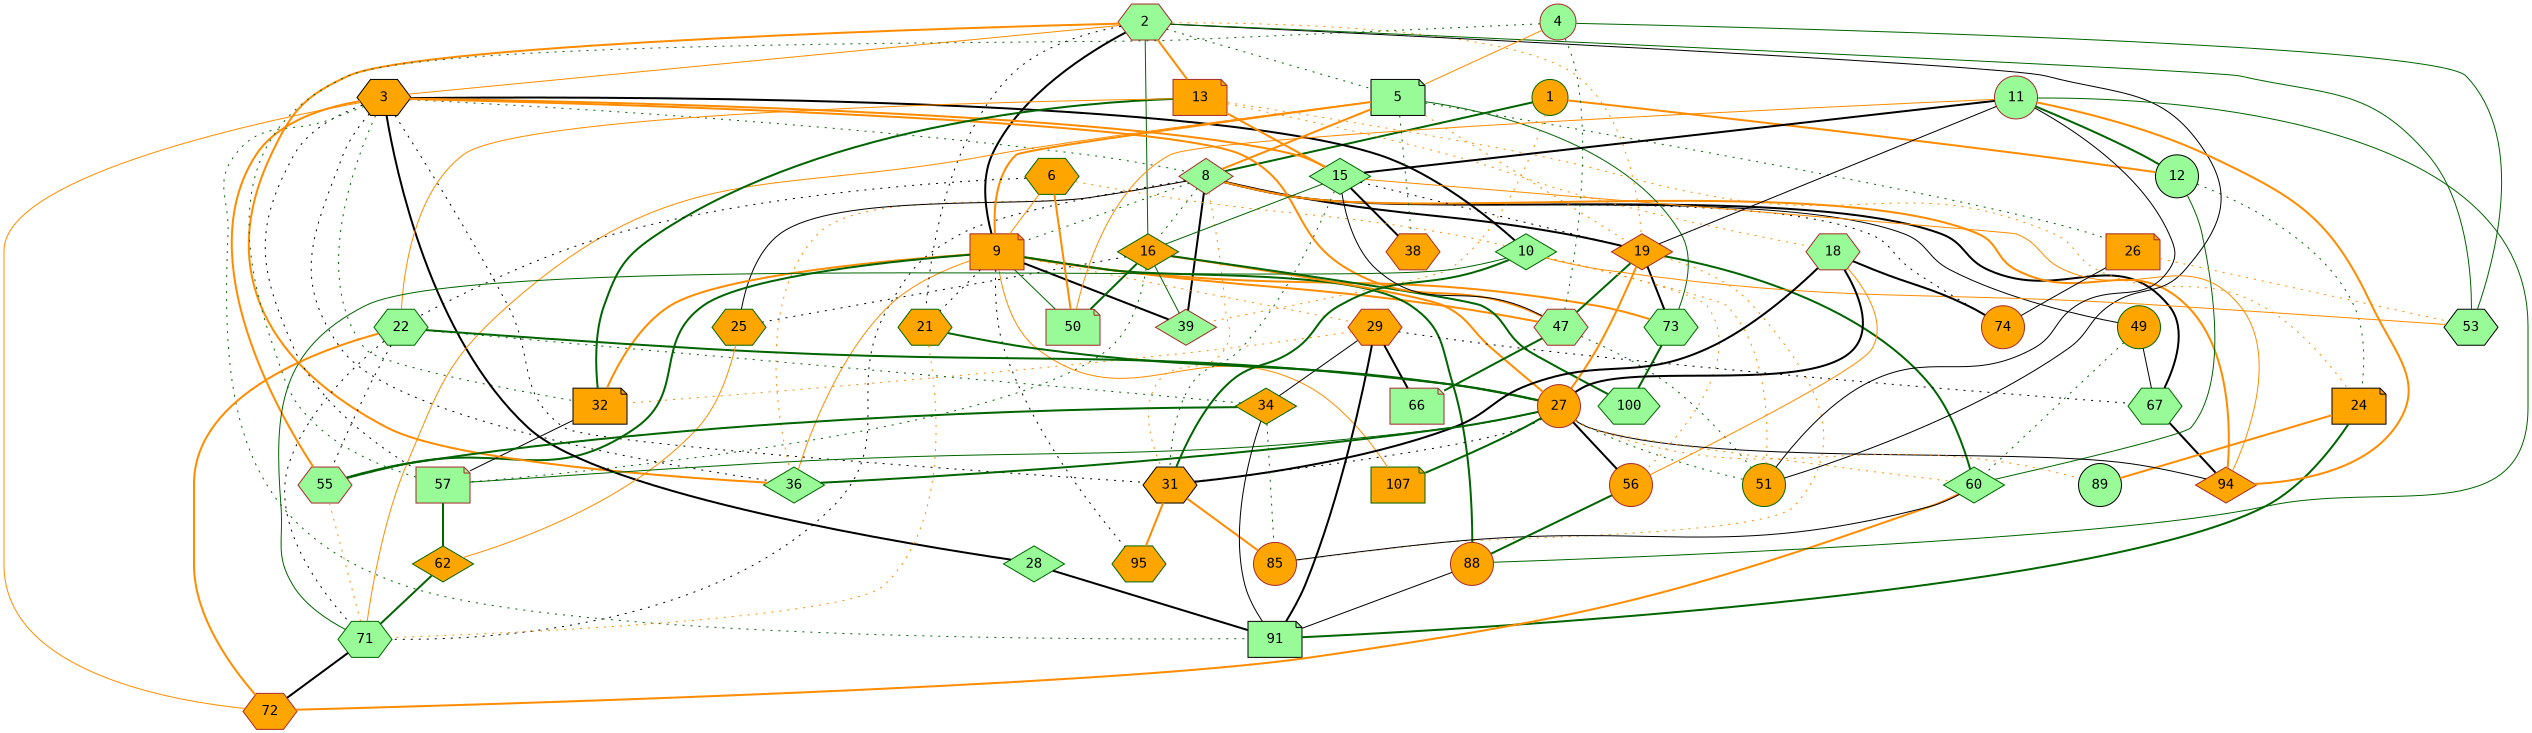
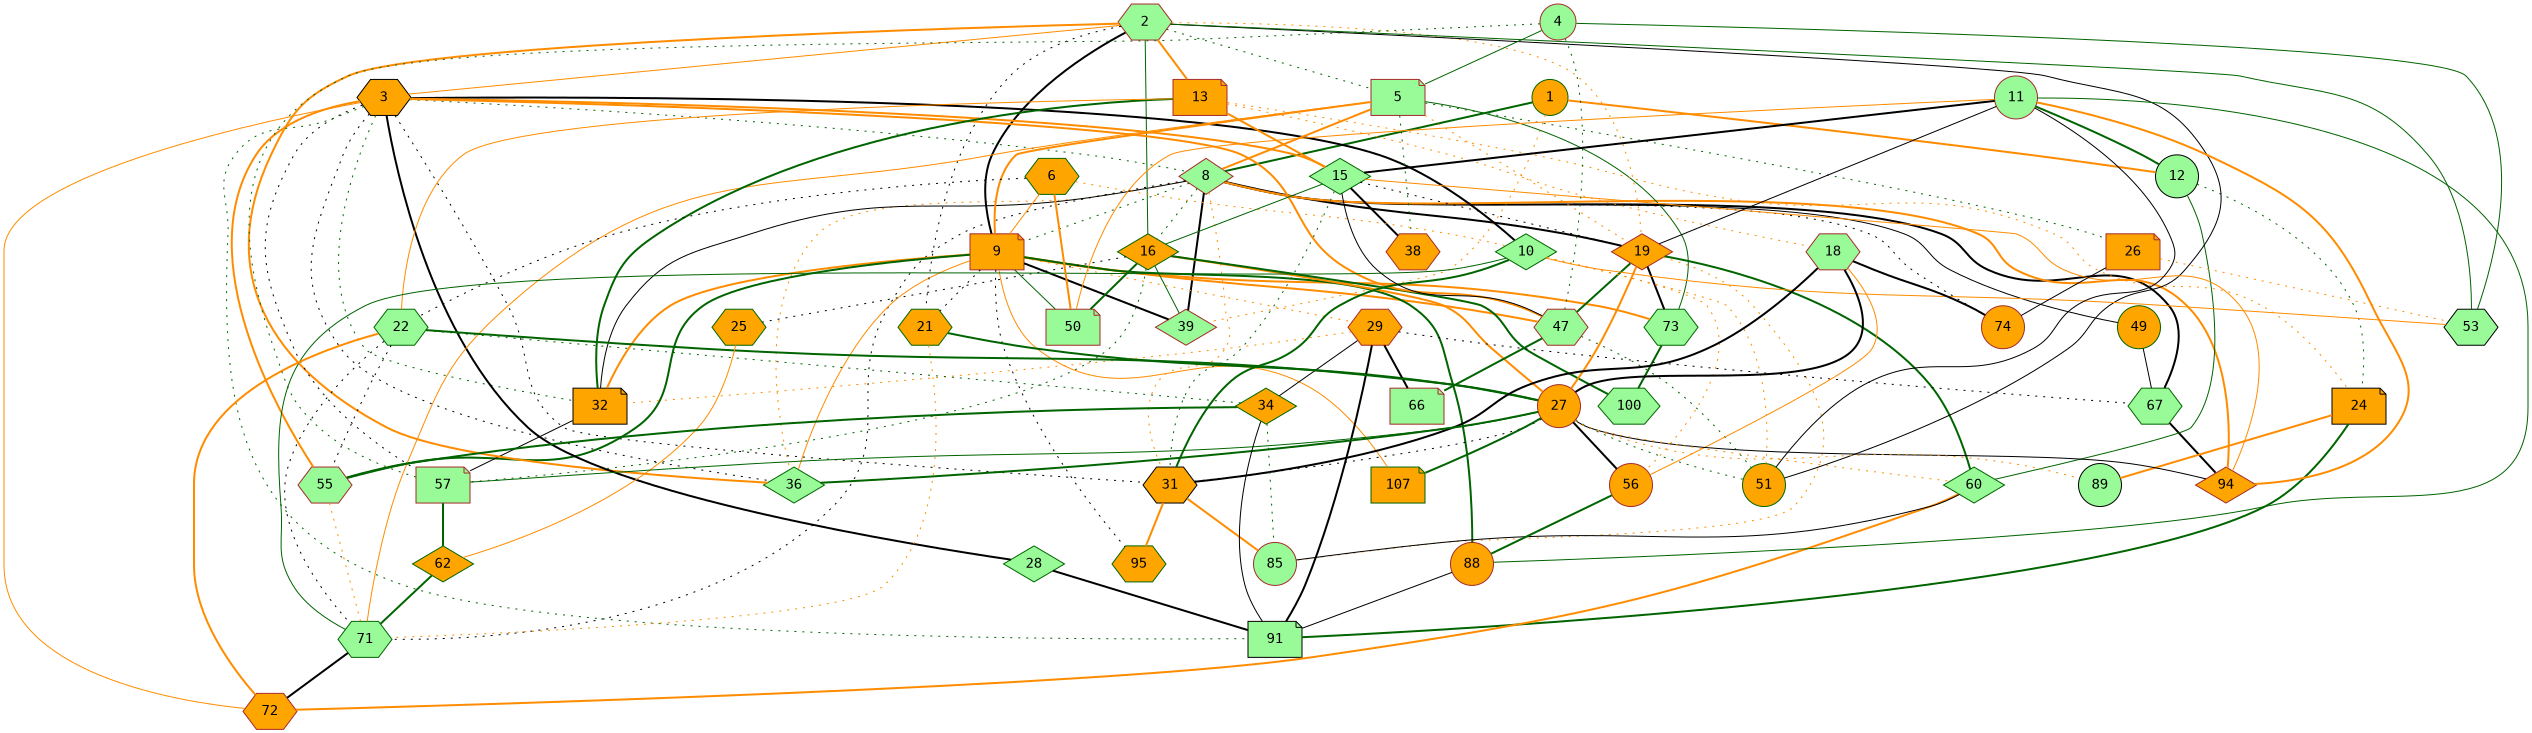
(1483, 57) -> (1483, 57)
(1398, 97) -> (1398, 97)
(839, 213) -> (834, 213)
(2054, 408) -> none
(1275, 564) -> (1275, 564)
